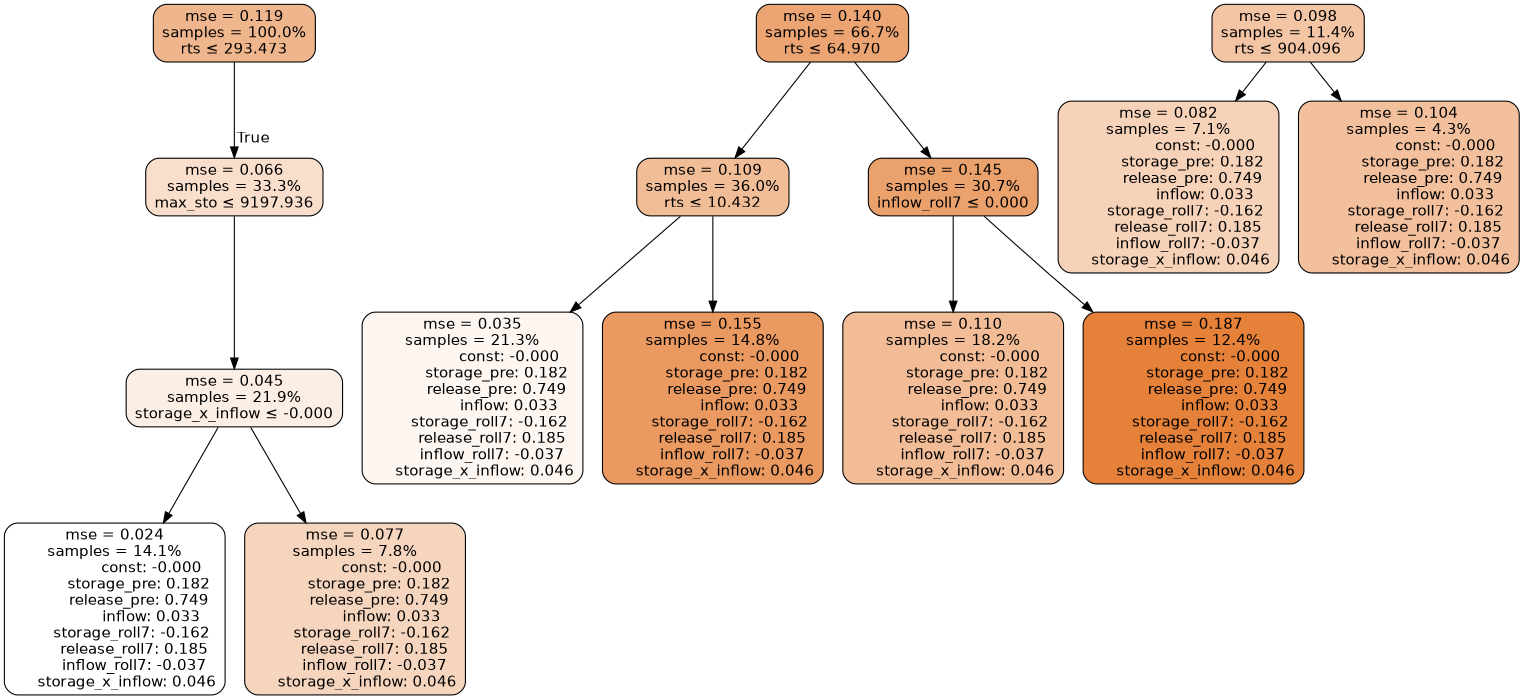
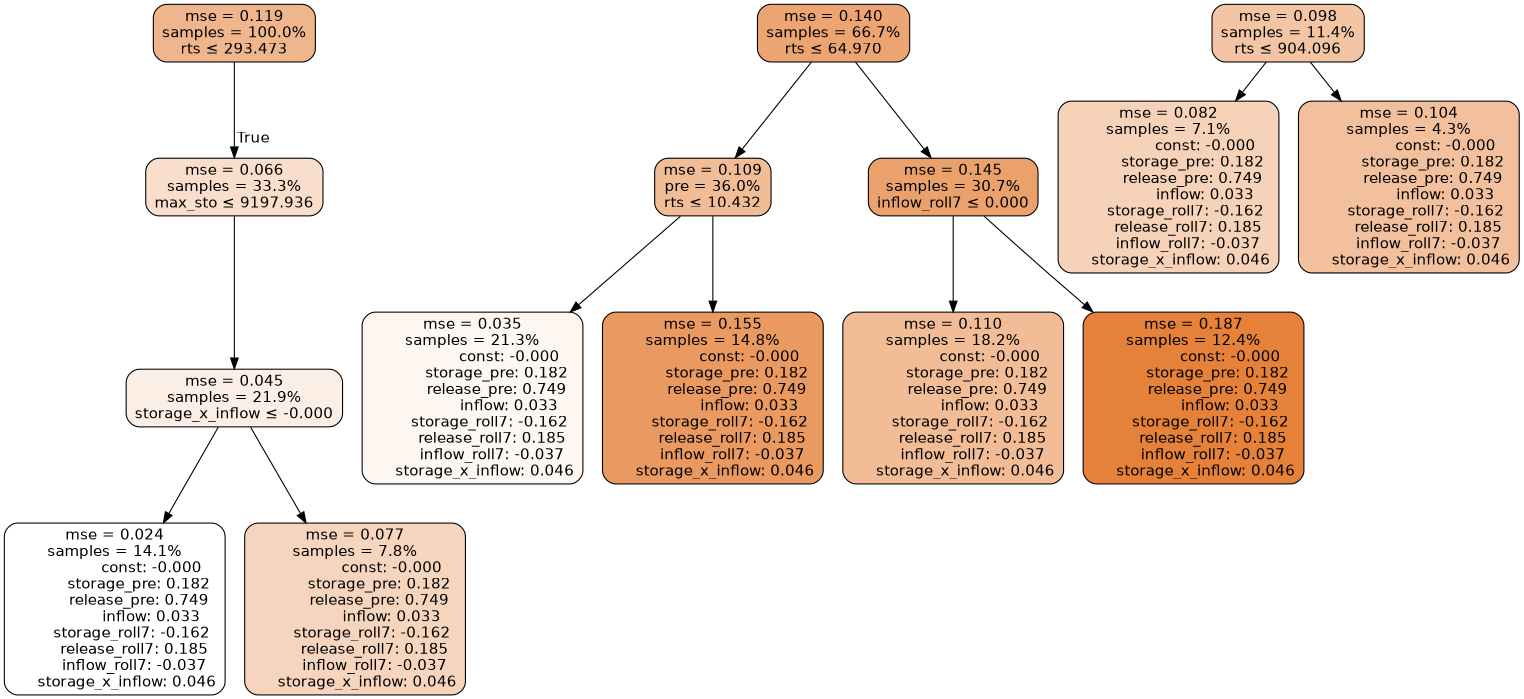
(713, 187) -> (713, 187)
